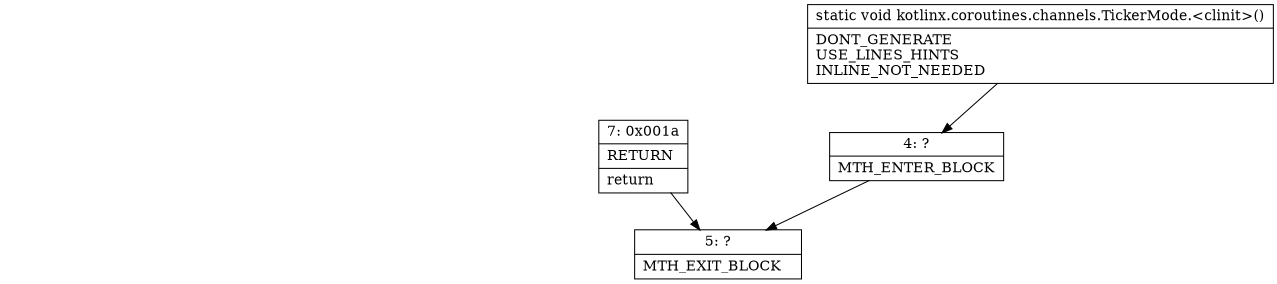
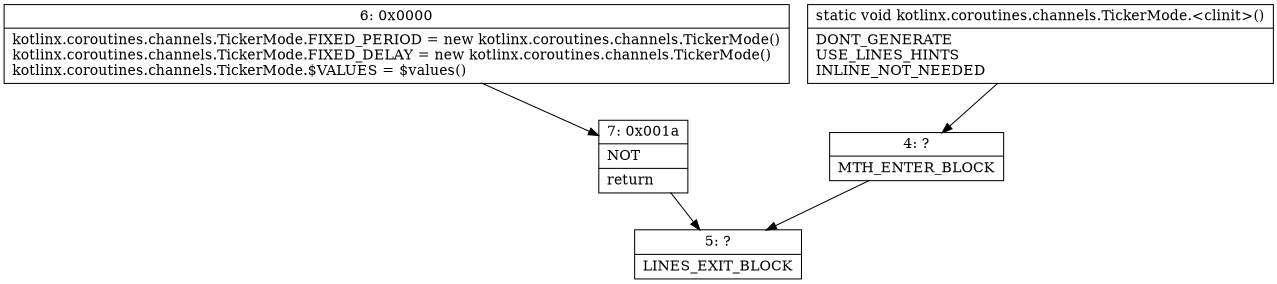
none -> (397, 44)
(640, 156) -> (624, 156)
(712, 266) -> (718, 266)
